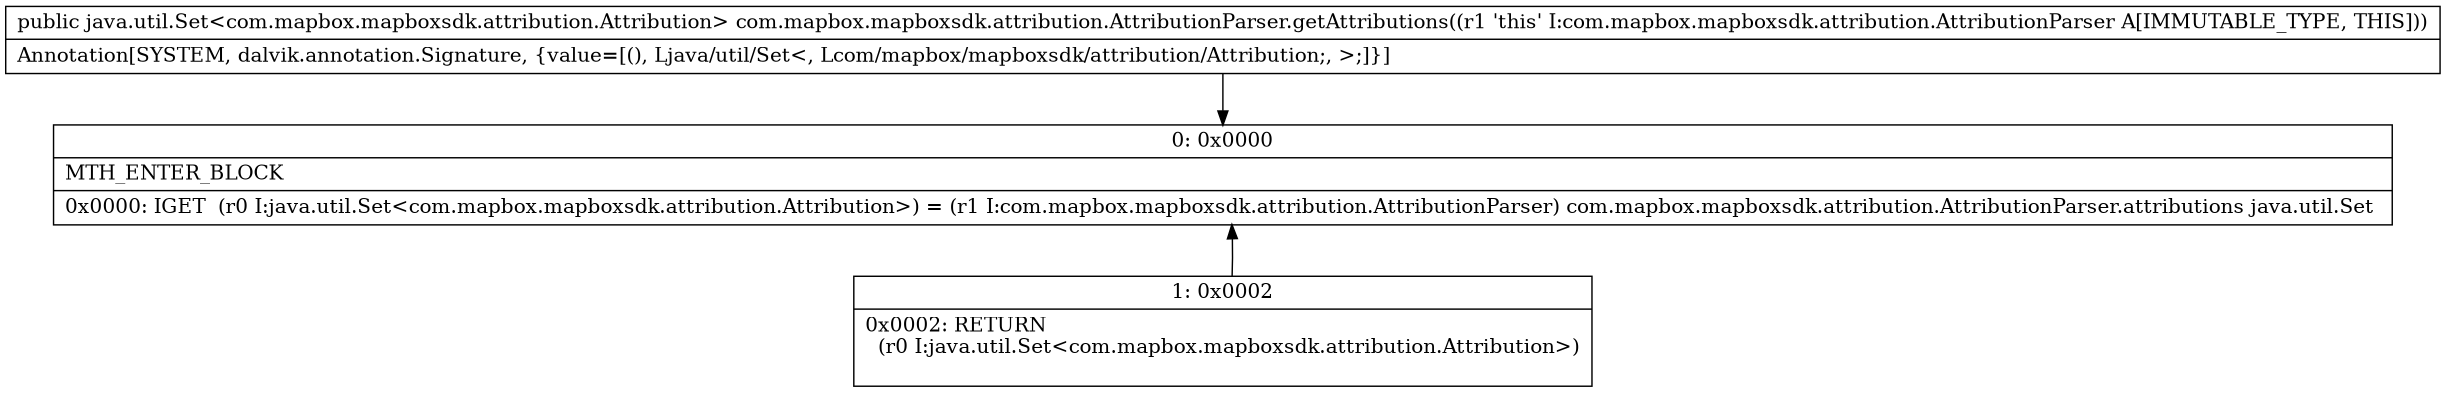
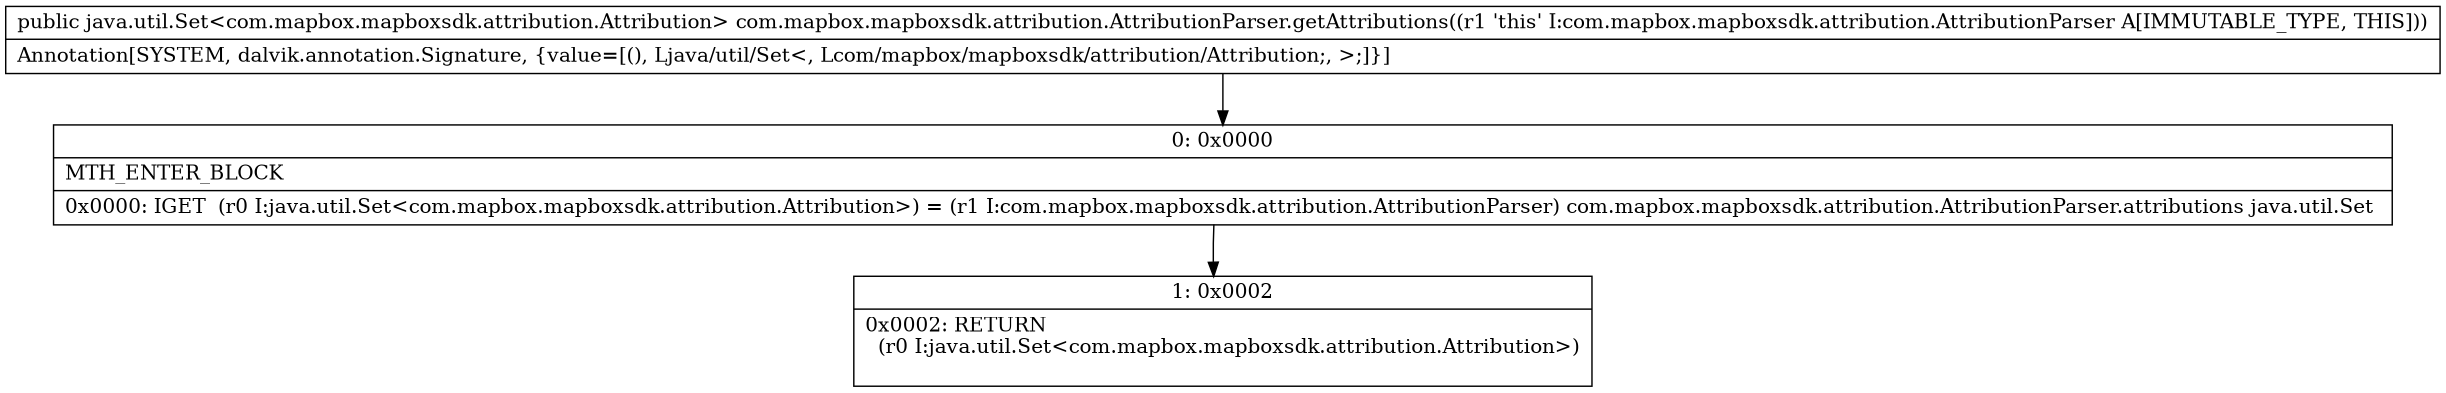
(1233, 258) -> (1213, 243)
